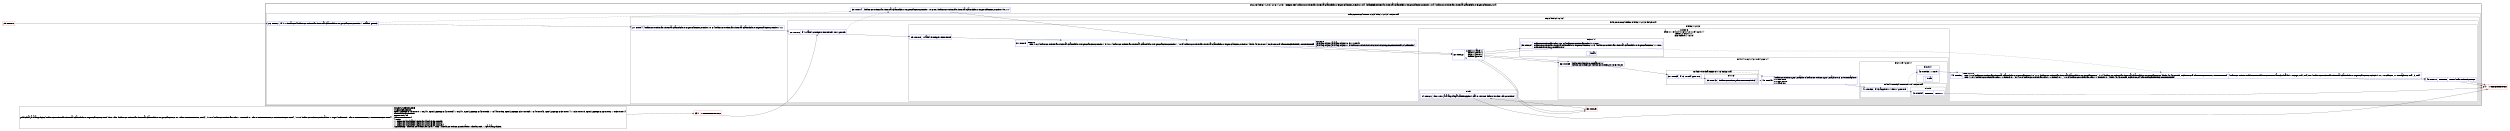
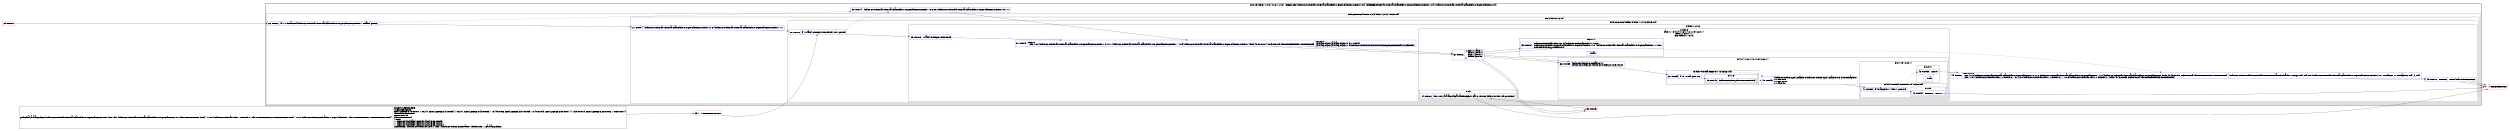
(1934, 72) -> (1934, 72)
